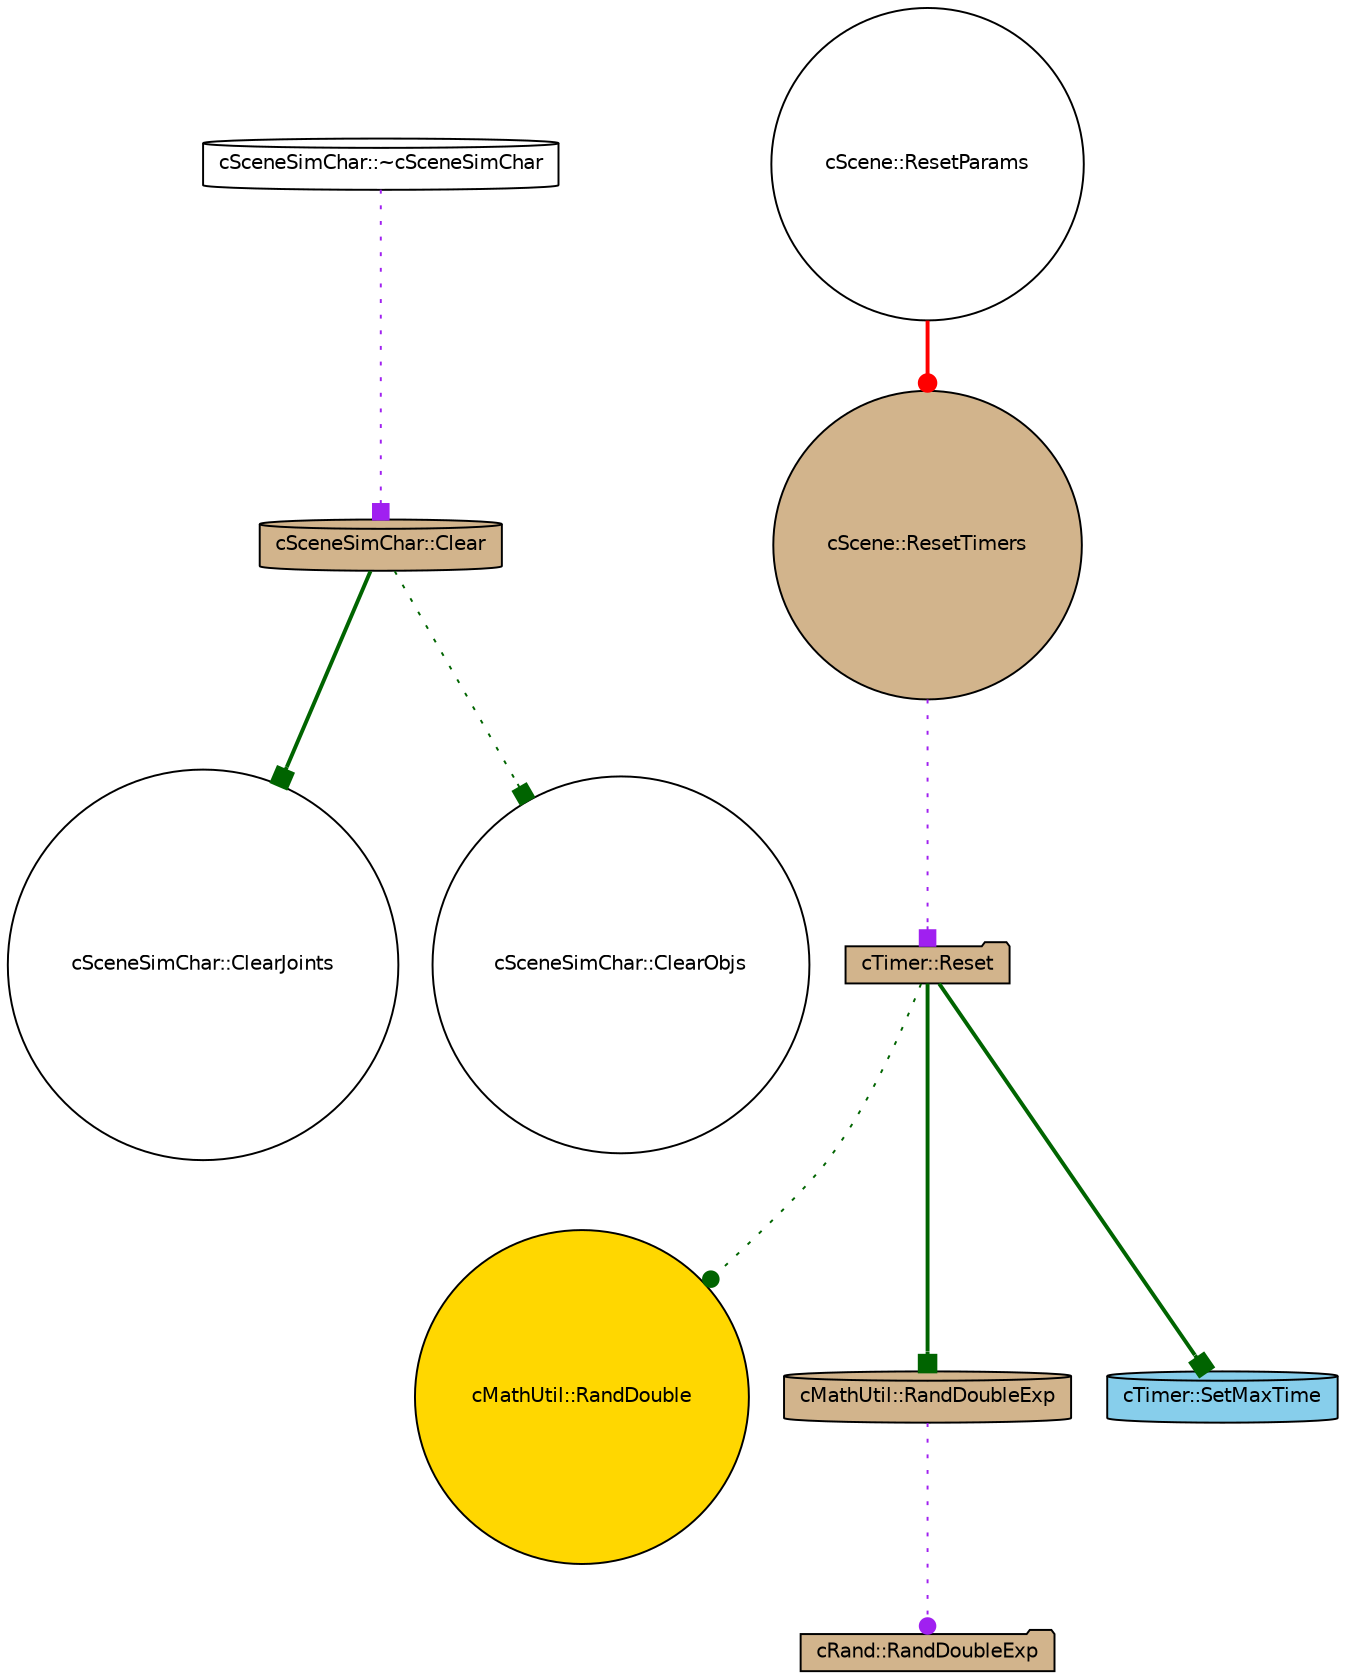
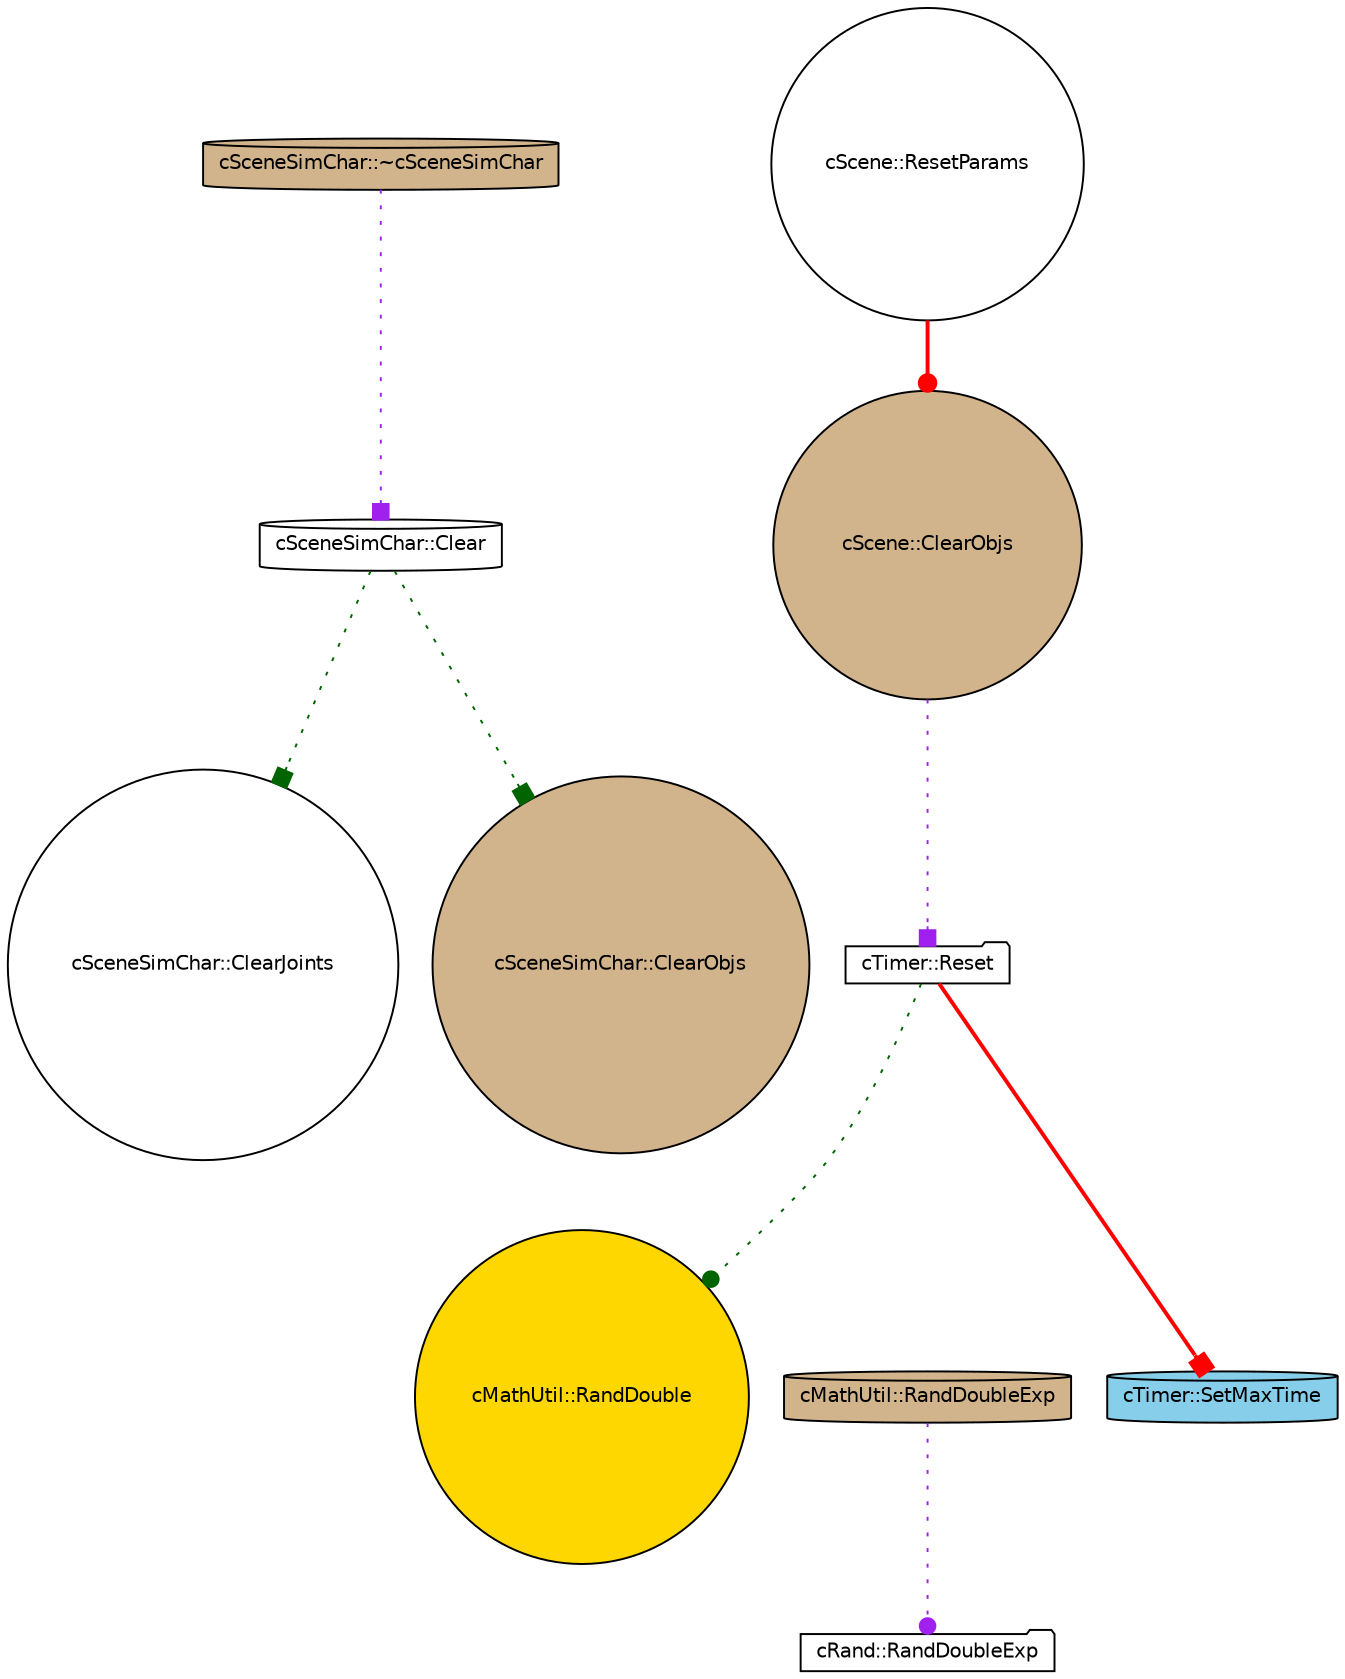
(381, 164) -> (381, 164)
(381, 545) -> (381, 545)
(928, 545) -> (928, 545)
(329, 669) -> (329, 669)
(621, 965) -> (621, 965)
(928, 965) -> (928, 965)
(928, 1168) -> none
(1067, 1169) -> (1067, 1169)
(928, 1653) -> (928, 1653)
